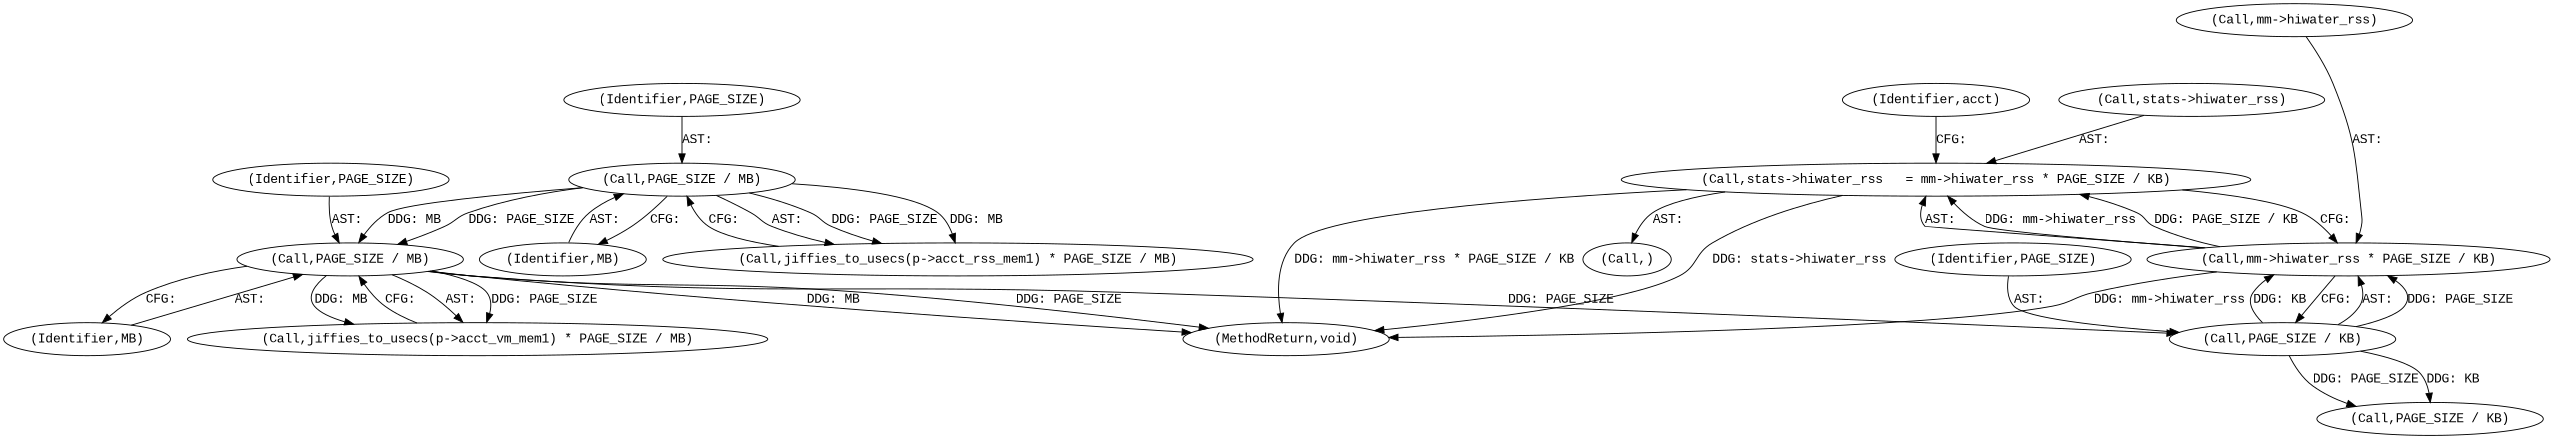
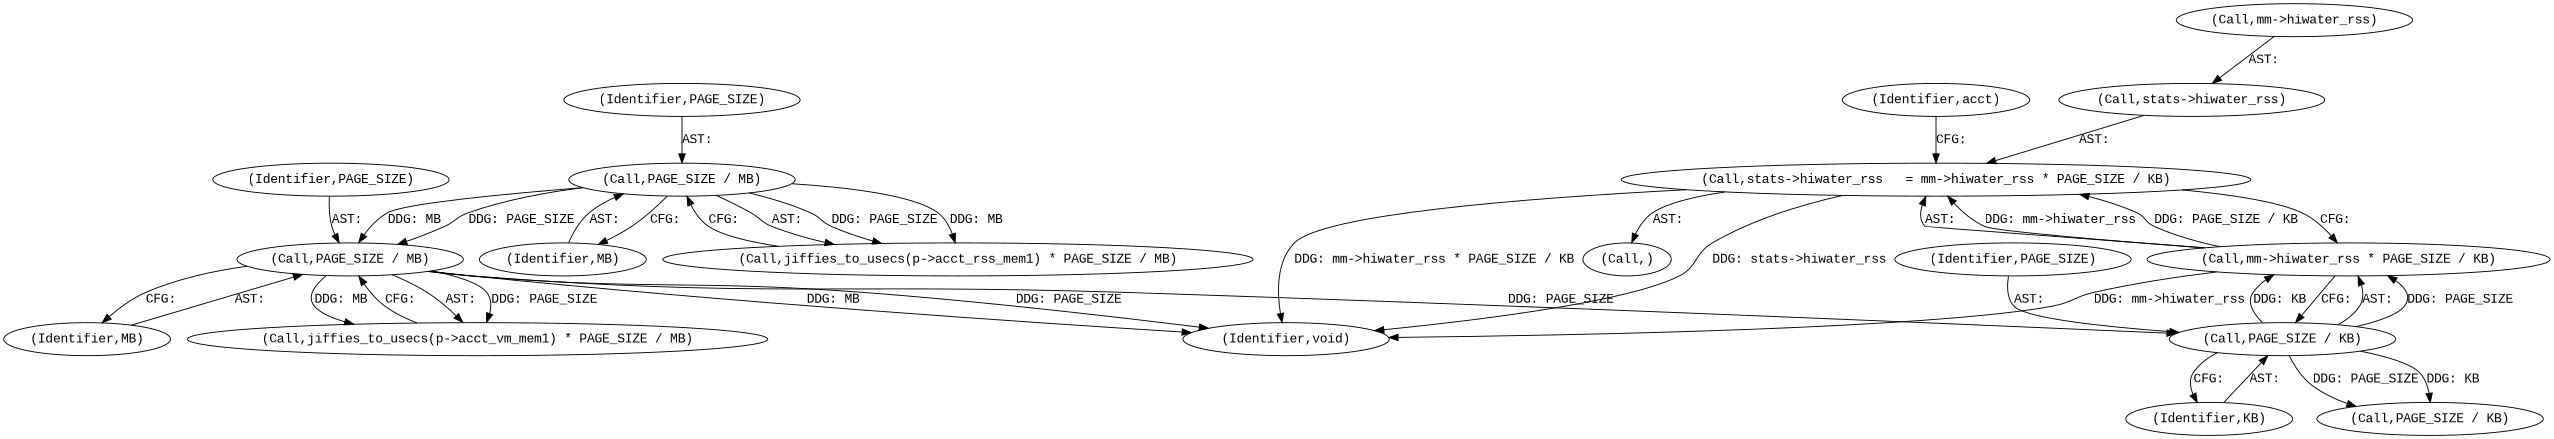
(2349, 131) -> (2247, 57)
(1286, 339) -> (1286, 339)
none -> (2209, 419)
